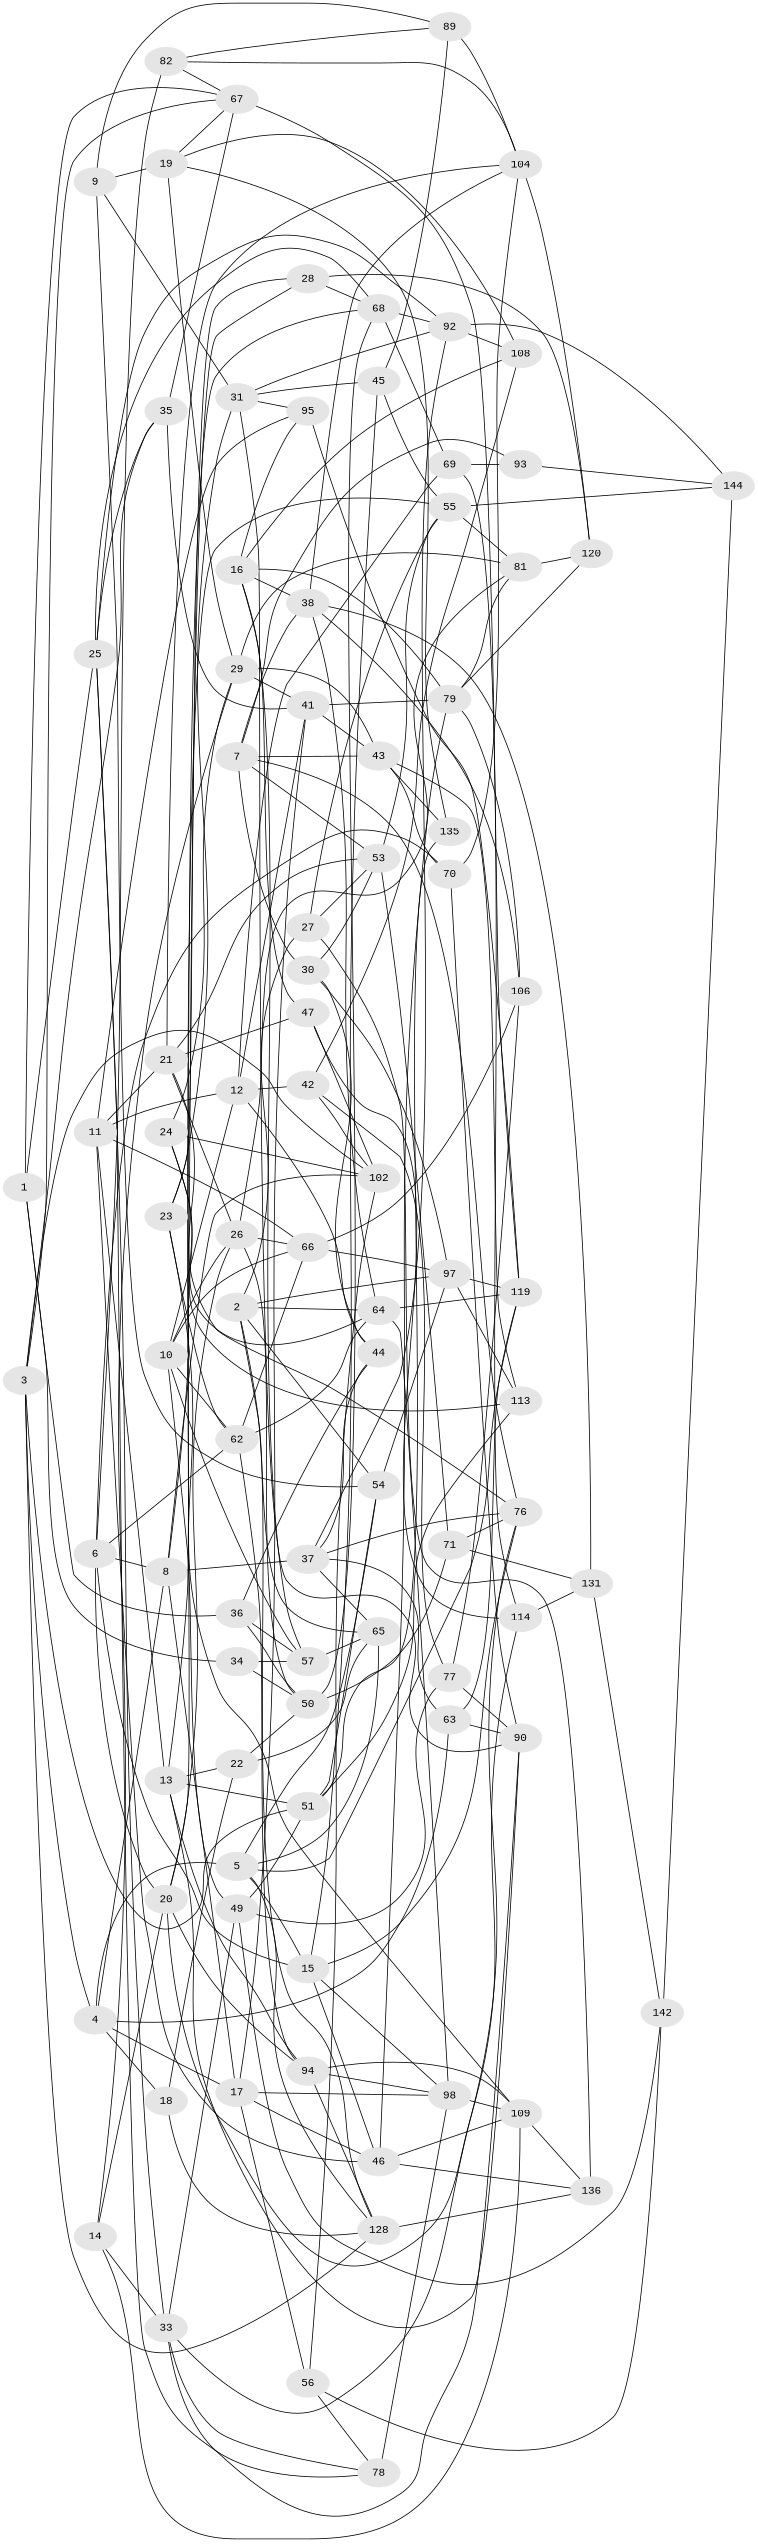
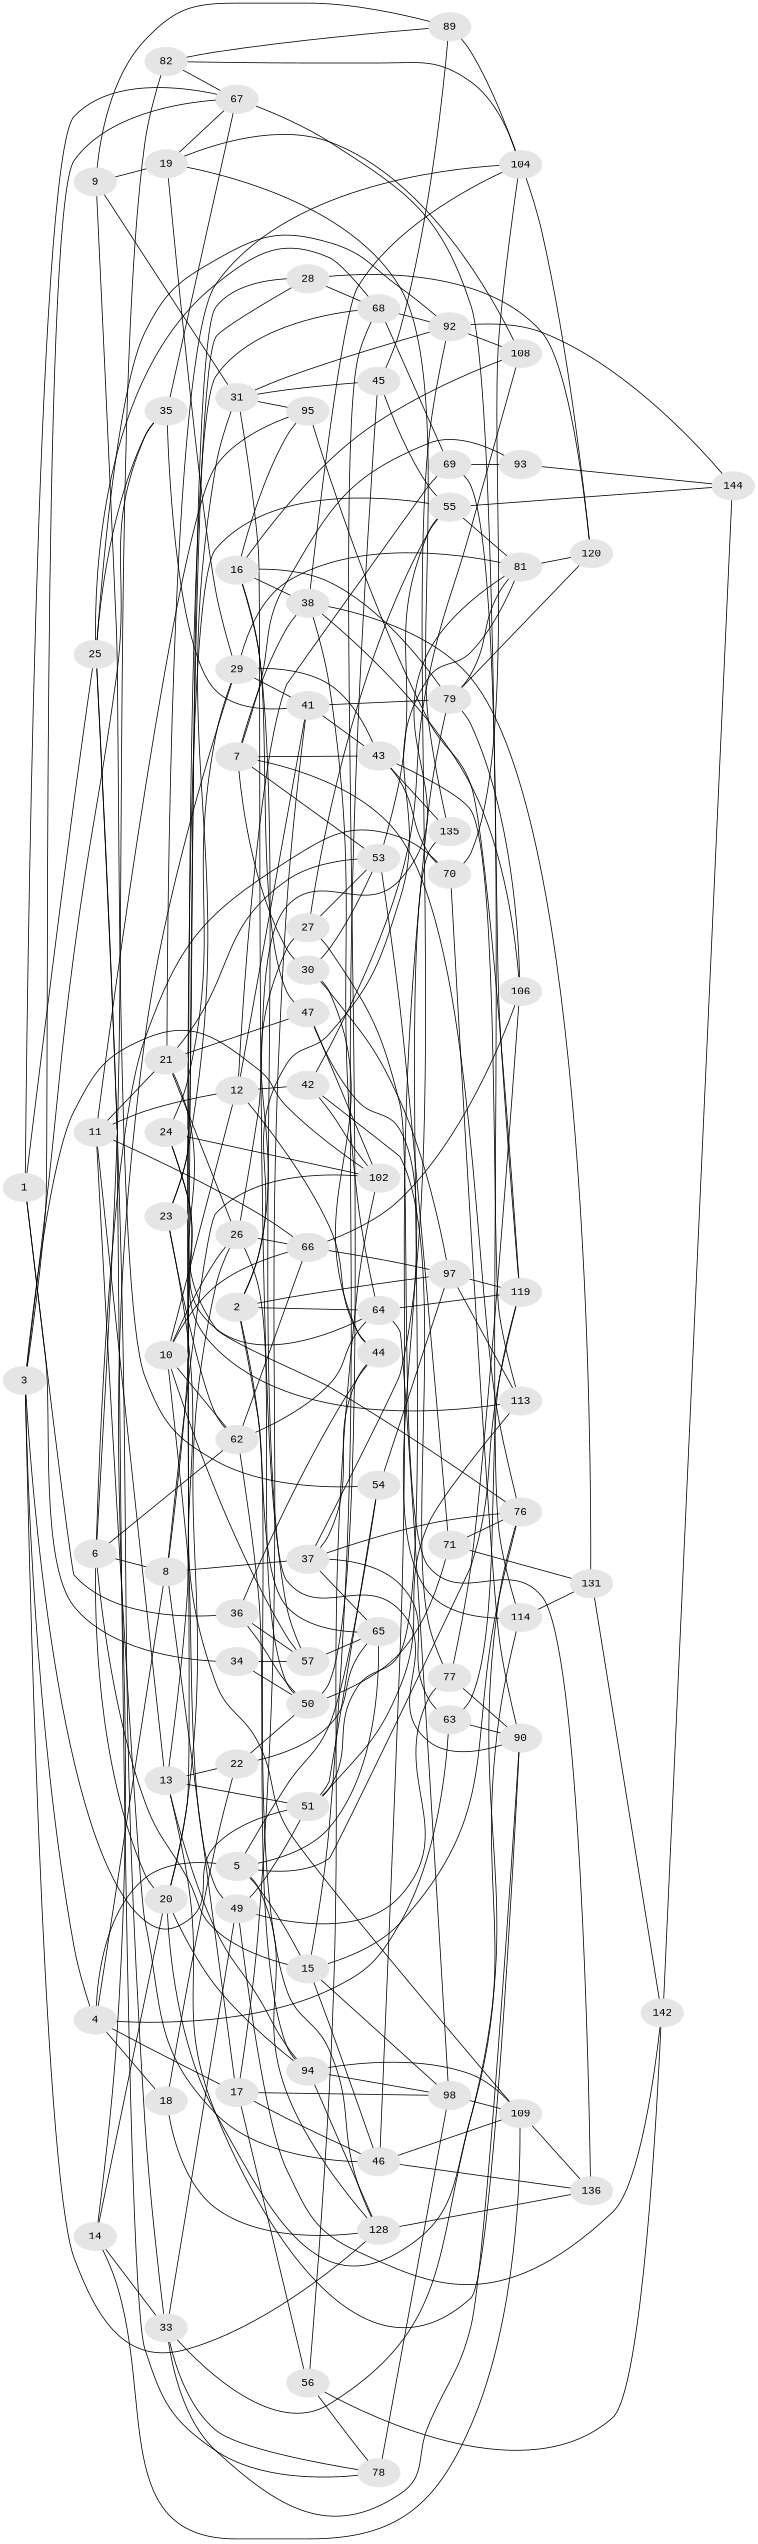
(302, 1389) -> (380, 957)
